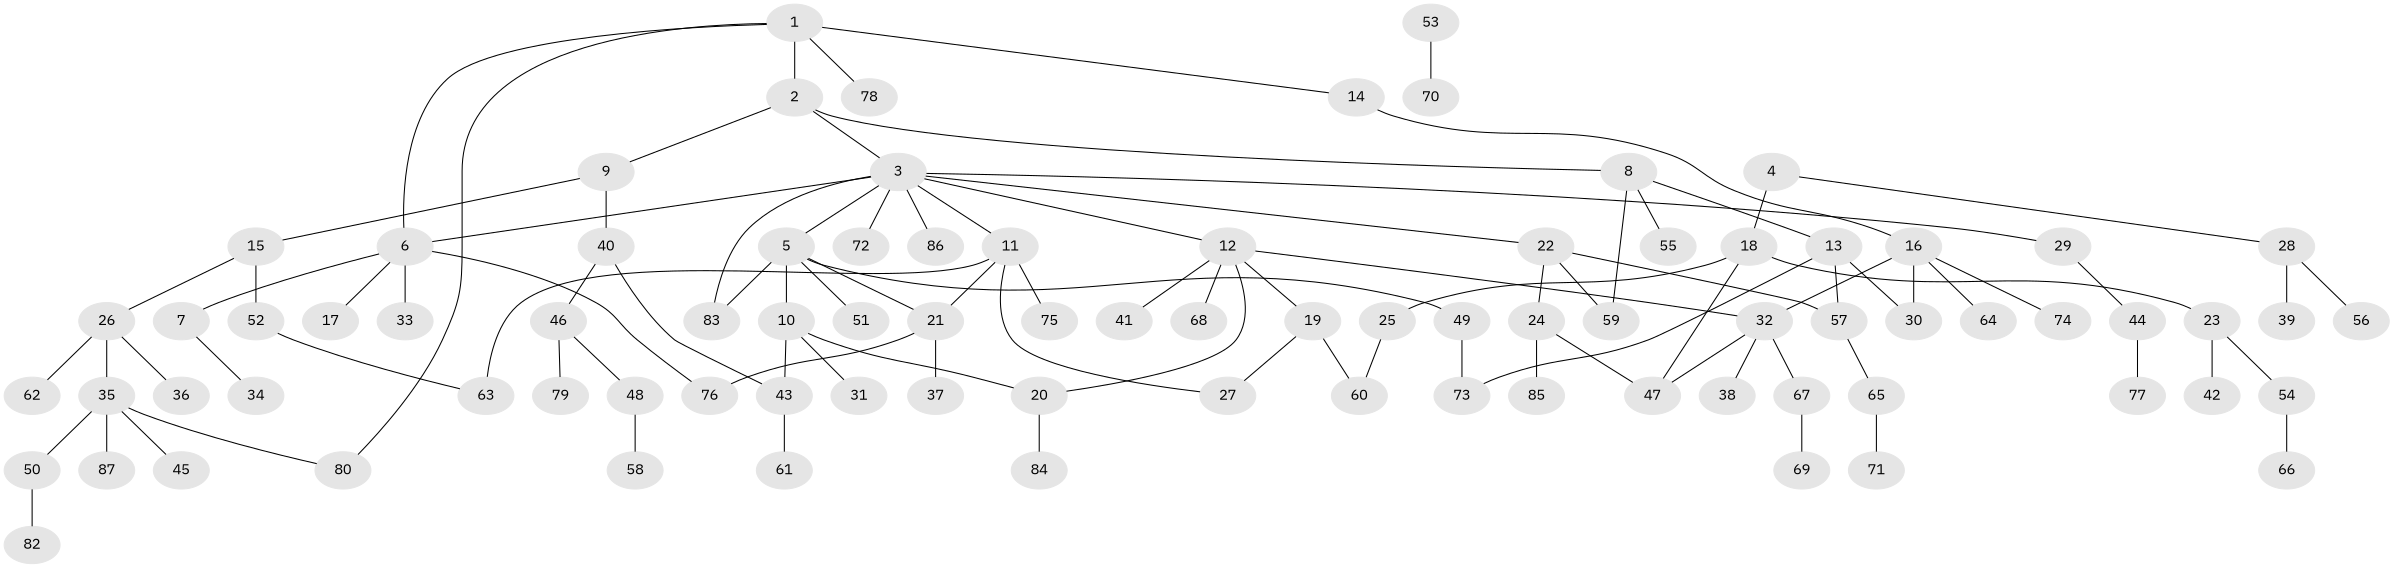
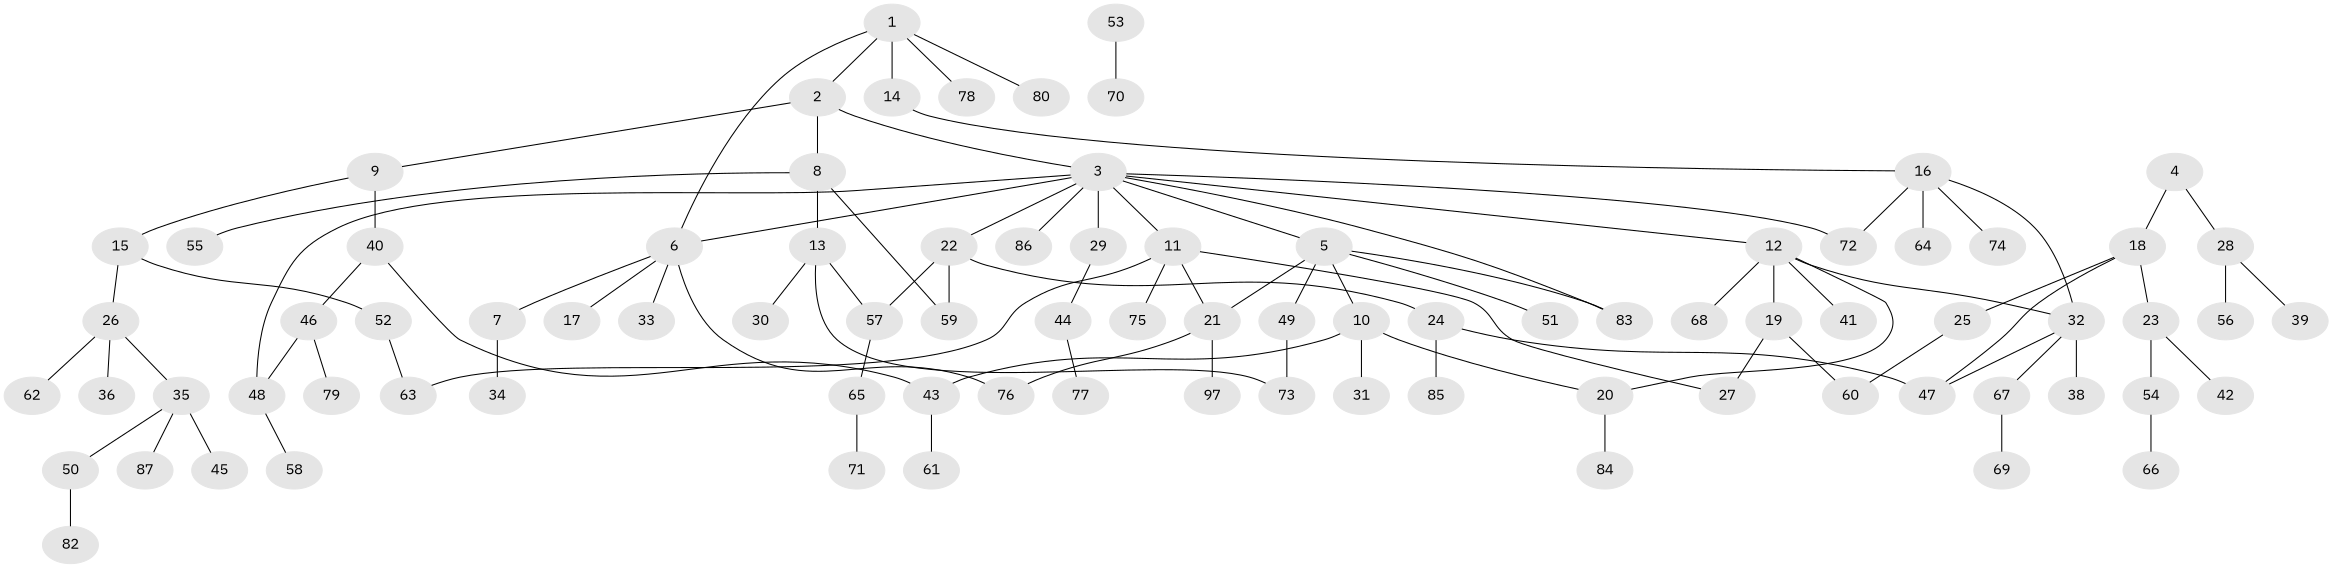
none -> (613, 193)
(1914, 288) -> (1886, 209)
(936, 396) -> (1212, 396)
(222, 439) -> none
